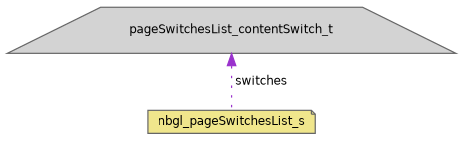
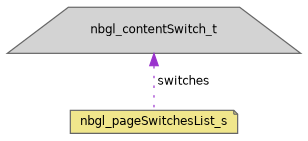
(232, 30) -> (154, 30)
